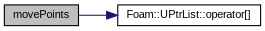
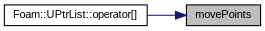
(92, 15) -> (161, 15)
